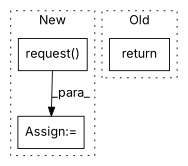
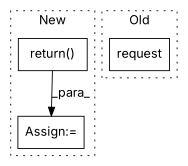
(53, 55) -> (53, 55)
(140, 55) -> (140, 55)
